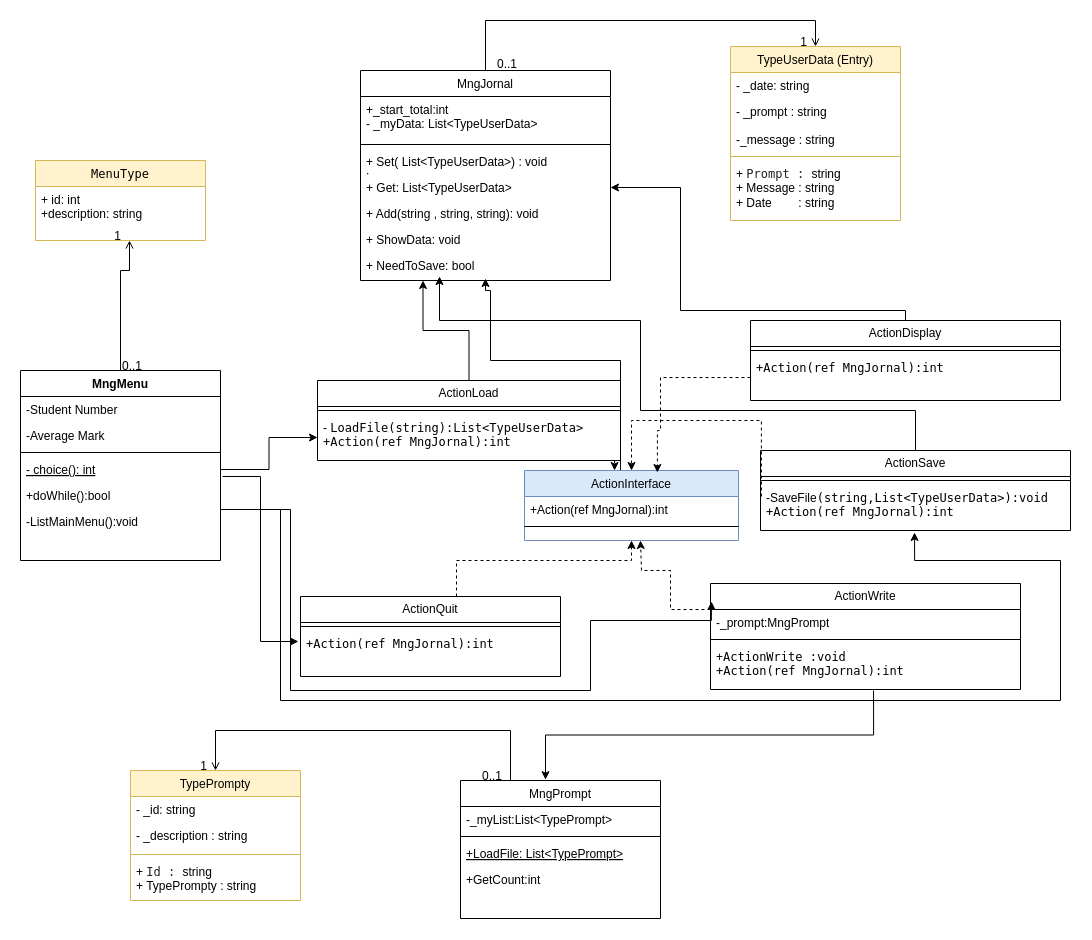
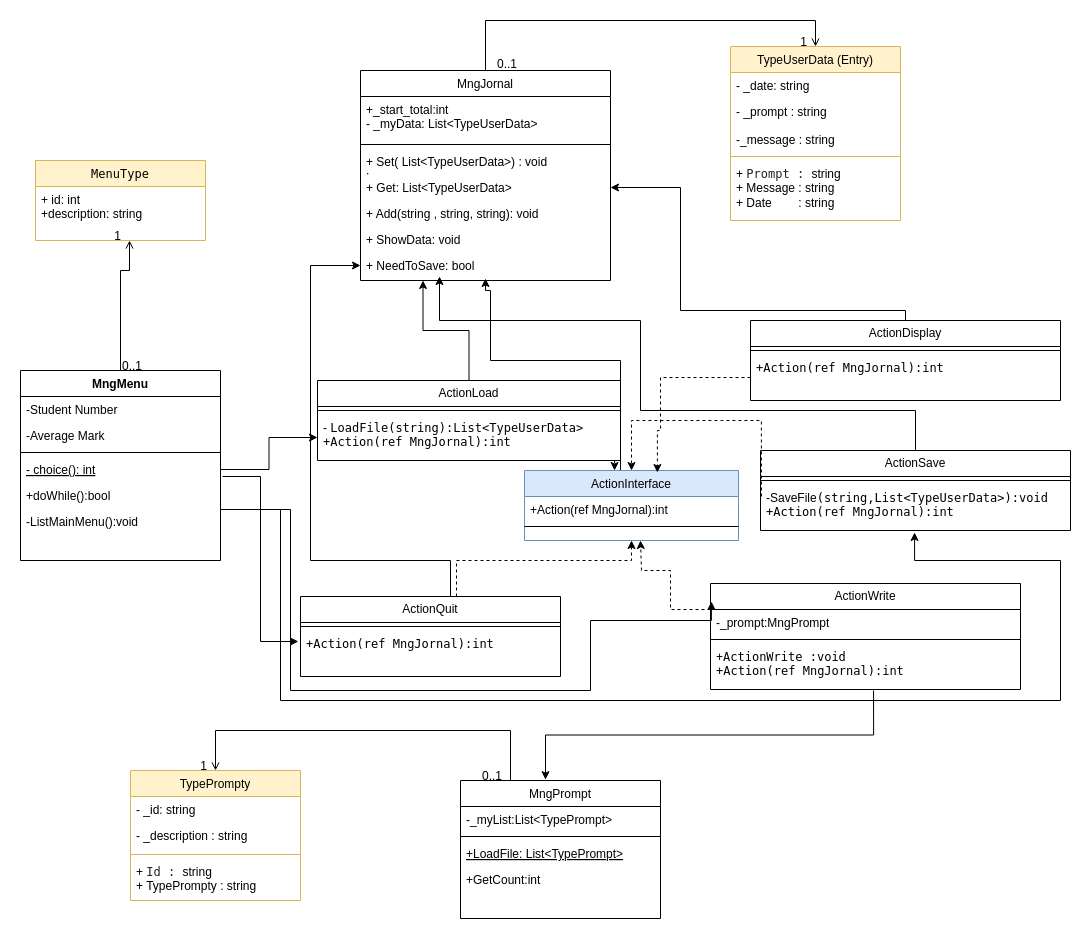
none -> (311, 479)
